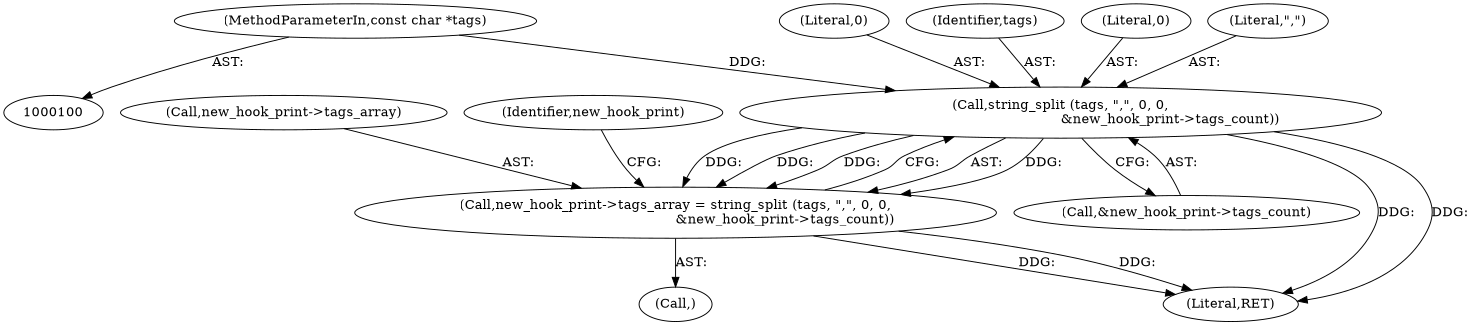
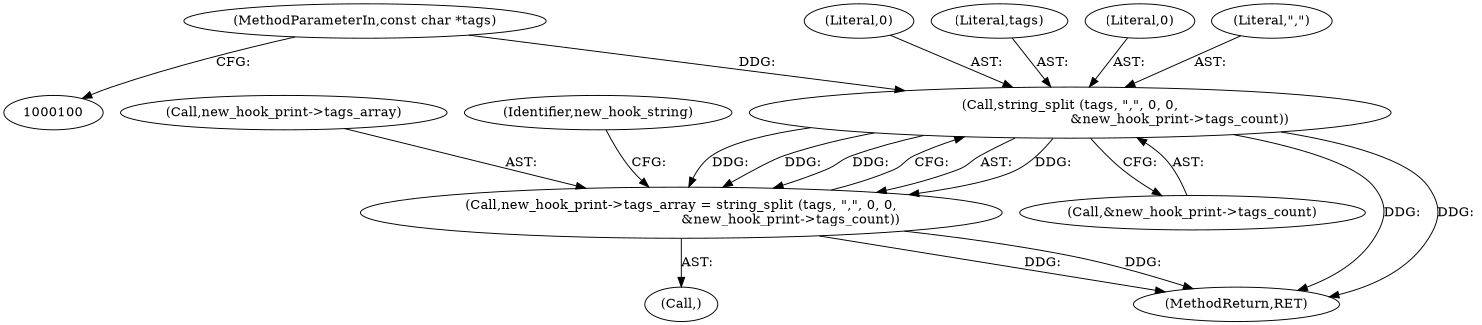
(985, 21) -> (1000, 21)
(230, 63) -> (236, 63)
(593, 113) -> (598, 113)
(1231, 304) -> (1236, 304)
